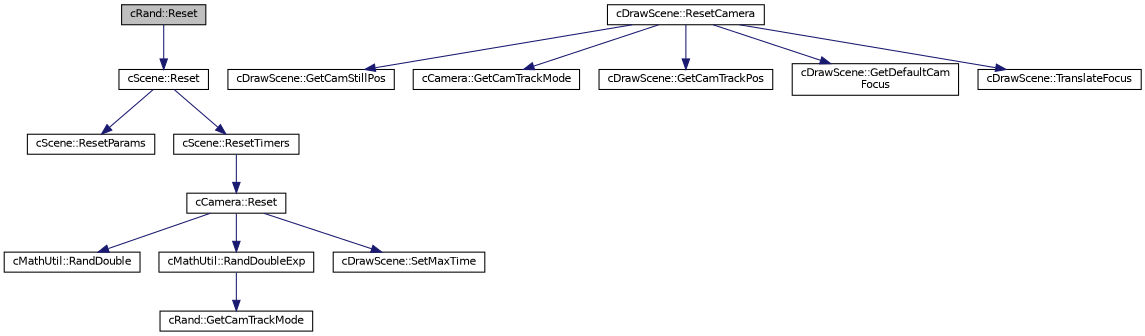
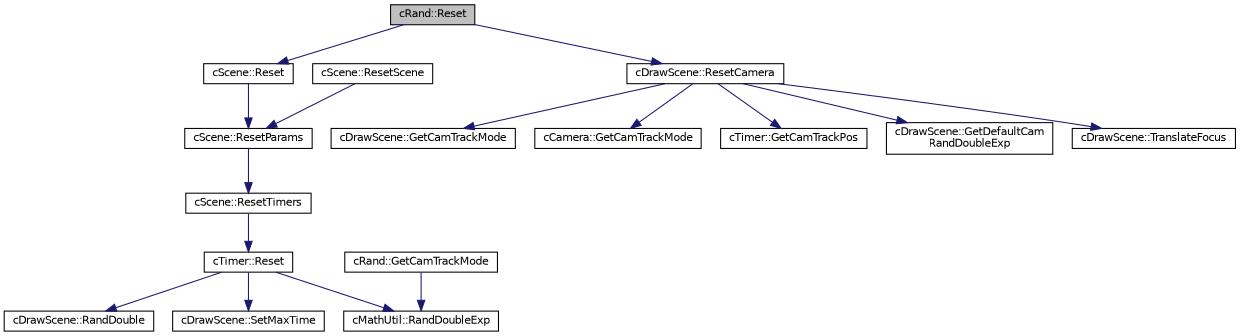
none -> (563, 43)
none -> (373, 74)
(311, 79) -> (423, 138)
(686, 79) -> (794, 138)
(875, 79) -> (970, 138)
(196, 108) -> (248, 165)
(236, 203) -> (248, 262)
(72, 262) -> (79, 321)
(236, 286) -> (421, 286)
